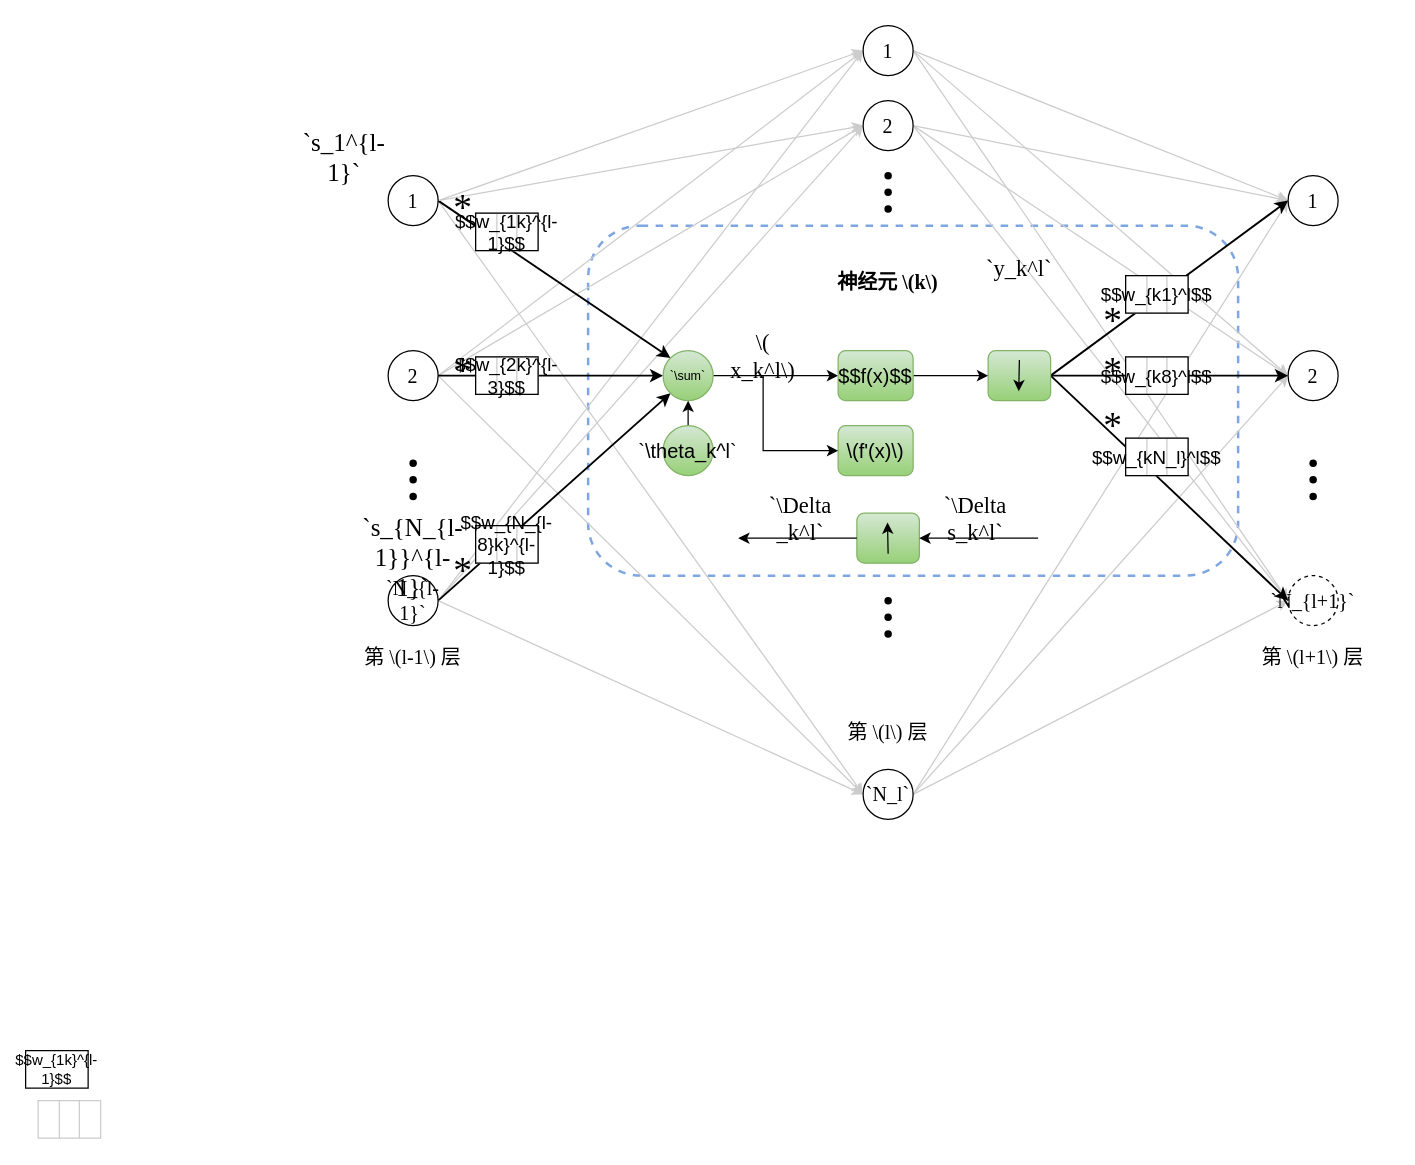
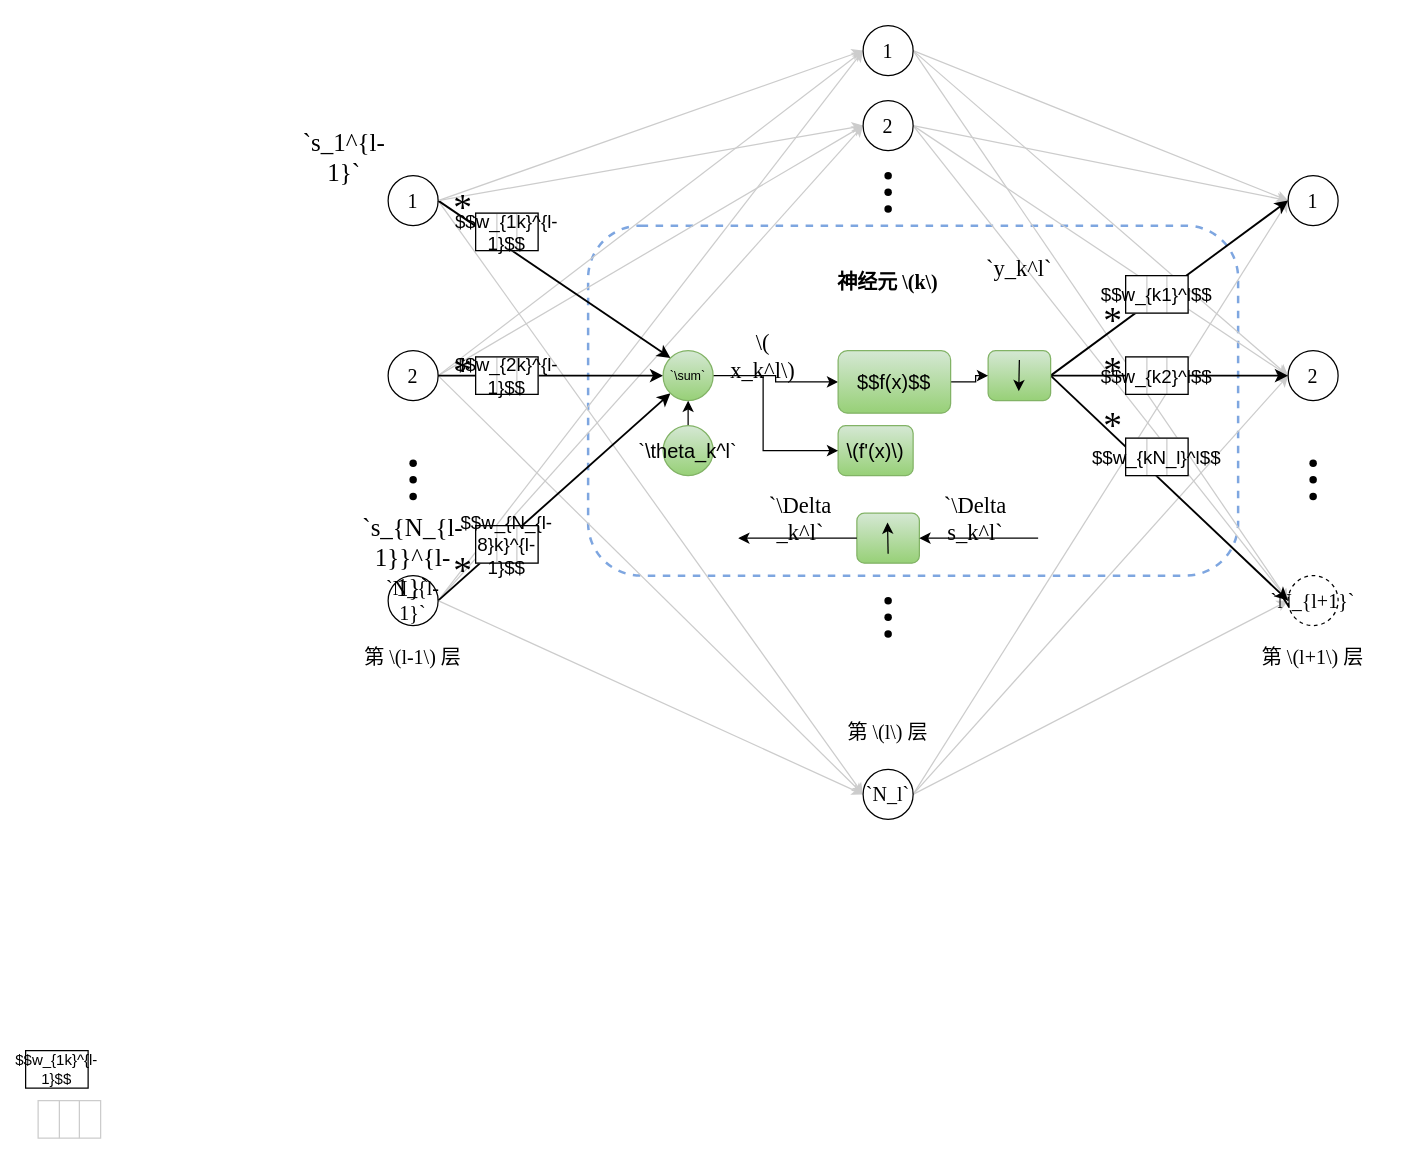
(507, 376) -> (507, 376)
(876, 376) -> (894, 382)
(1157, 376) -> (1157, 376)
